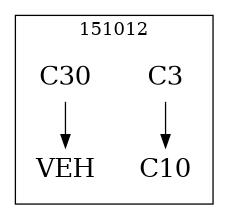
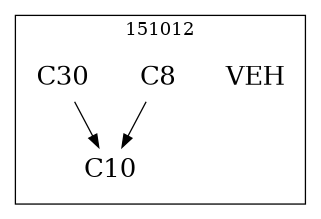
(166, 78) -> (158, 78)
(65, 118) -> (84, 119)
